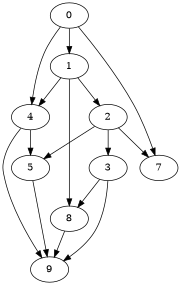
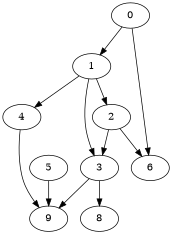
(41, 60) -> none
(69, 136) -> (85, 114)
(31, 139) -> none
(75, 139) -> none
(159, 168) -> (150, 168)
(61, 241) -> none
